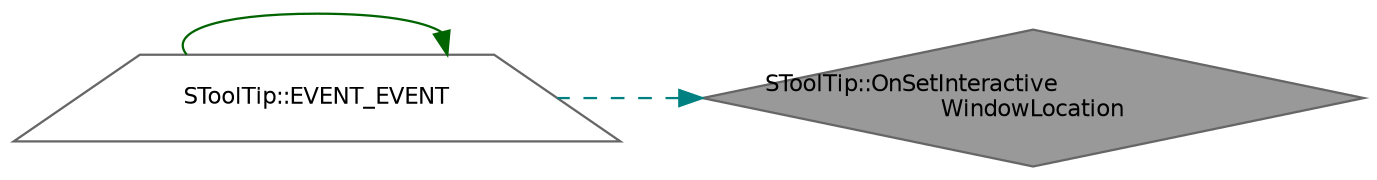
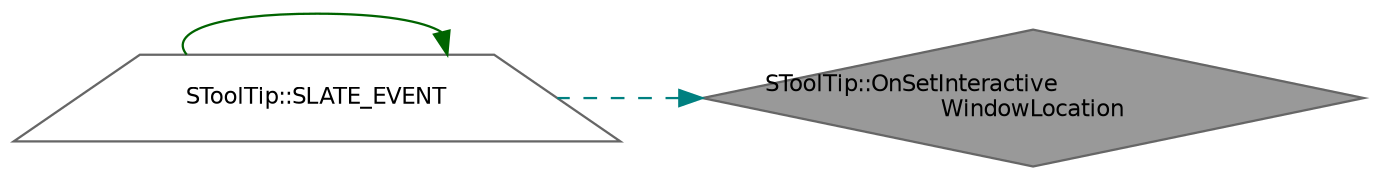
(317, 98) -> (317, 98)
